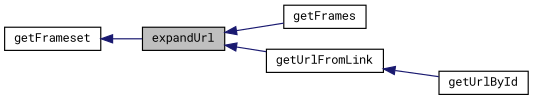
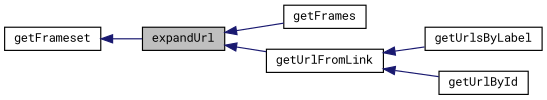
none -> (484, 39)
